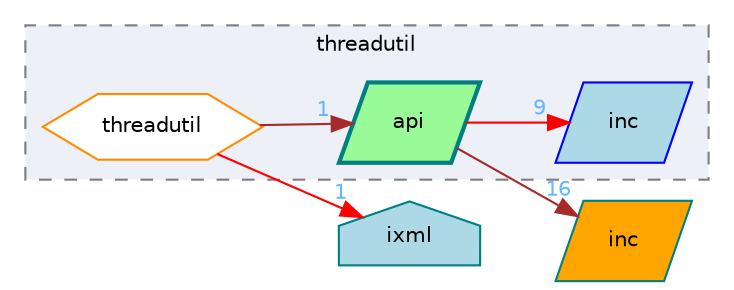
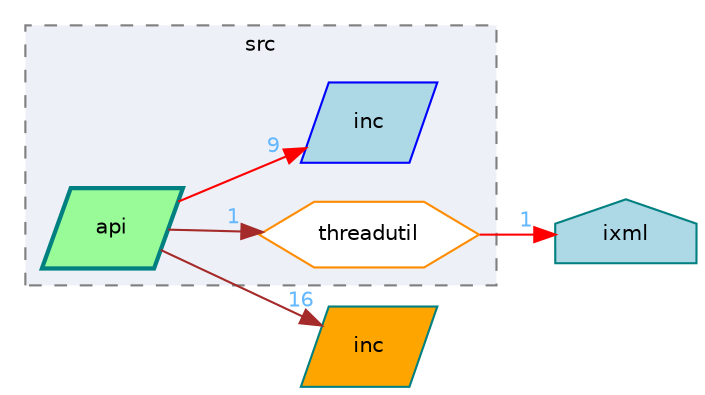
(367, 45) -> (261, 45)
(296, 124) -> (205, 231)
